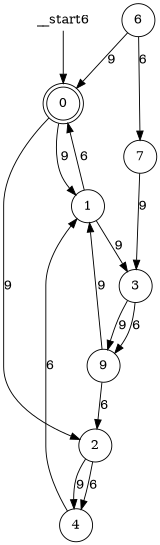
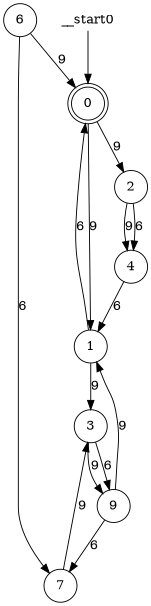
(63, 20) -> (88, 20)
(100, 401) -> (90, 542)
